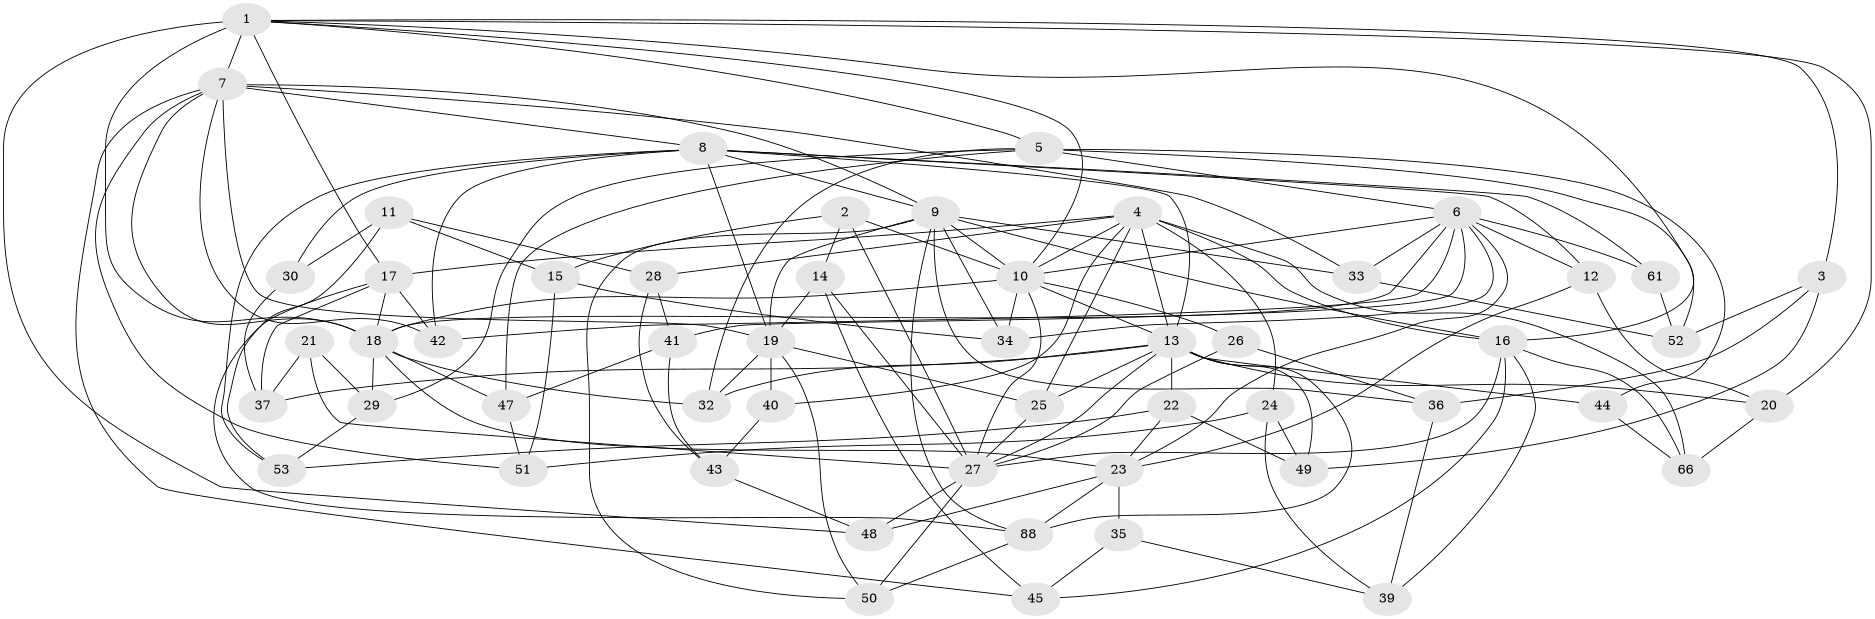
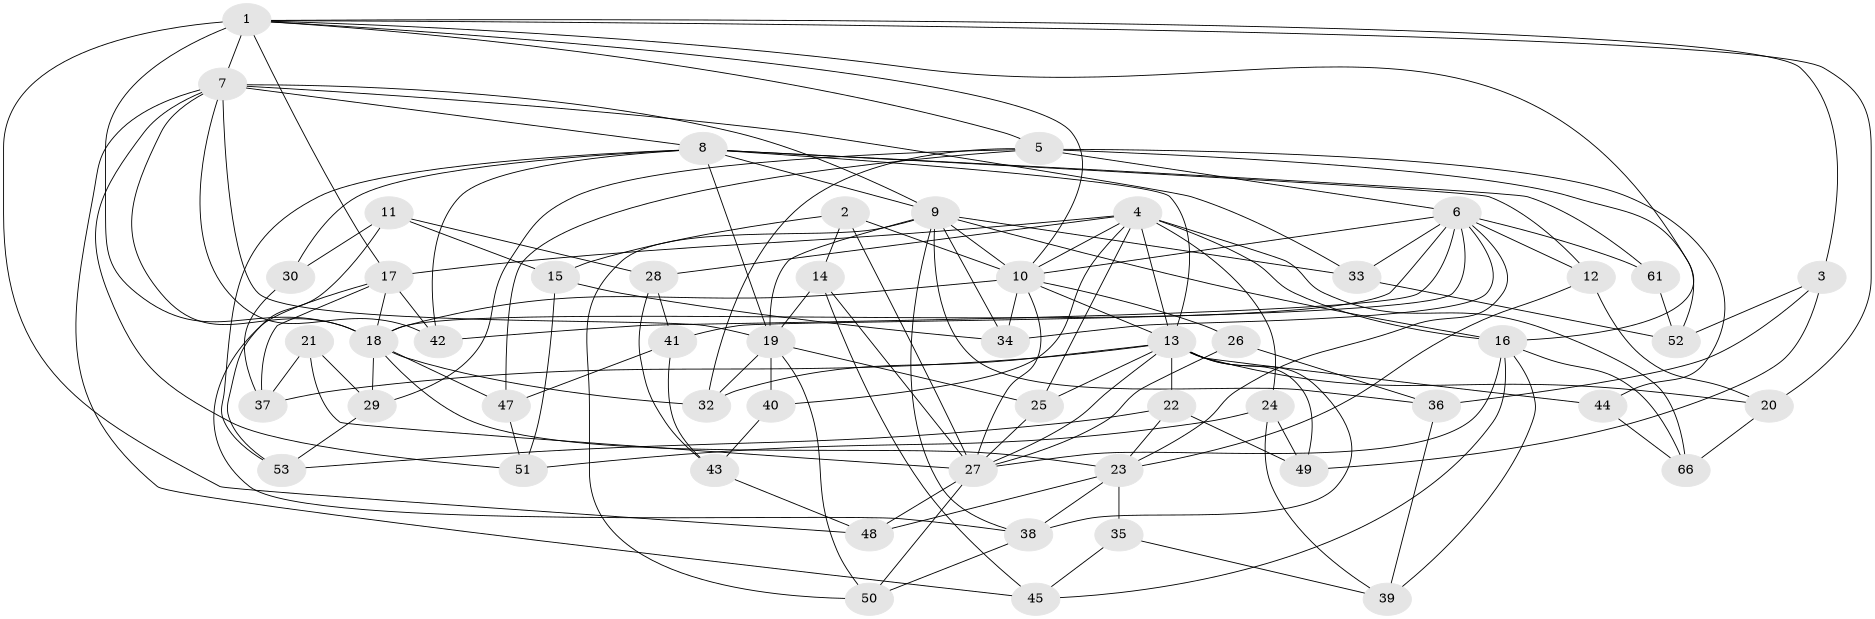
(1029, 535) -> (1029, 535)
